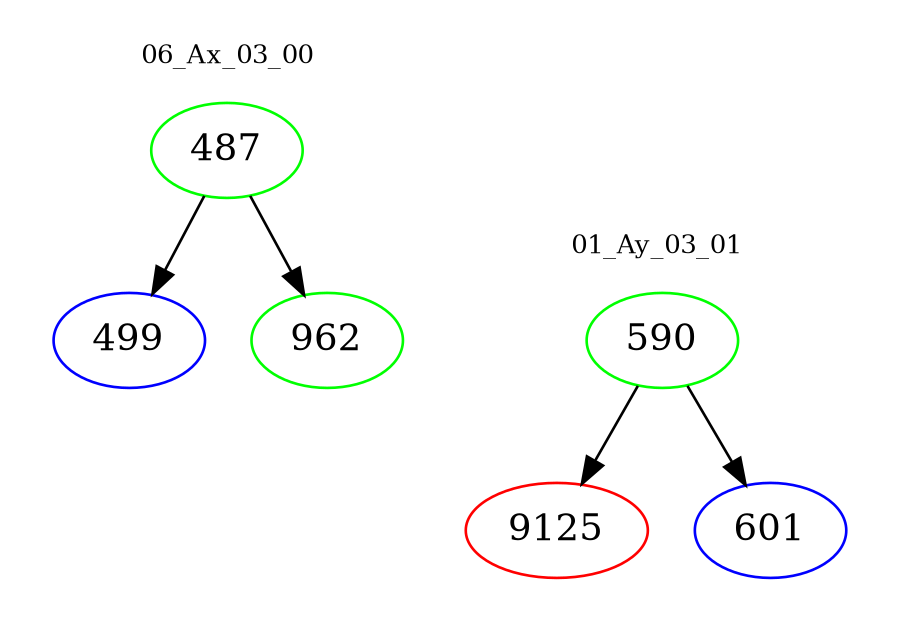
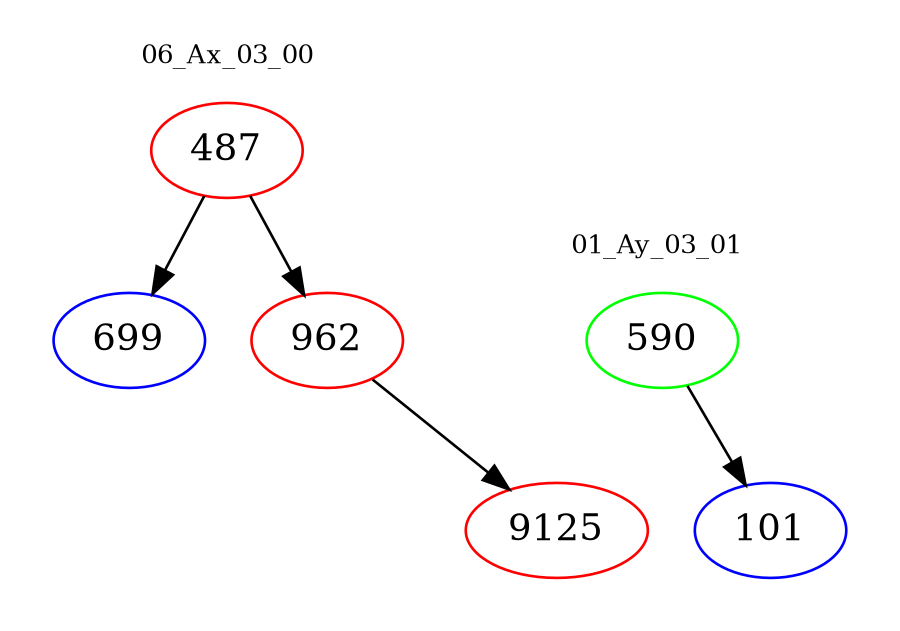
(227, 150) -> (227, 150)
(129, 340) -> (129, 340)
(327, 340) -> (327, 340)
(617, 423) -> (430, 426)
(771, 530) -> (771, 530)
